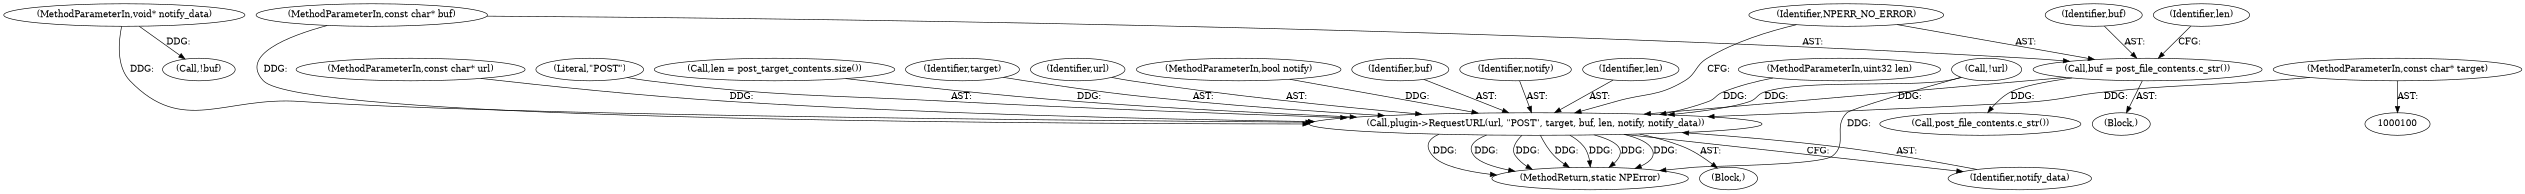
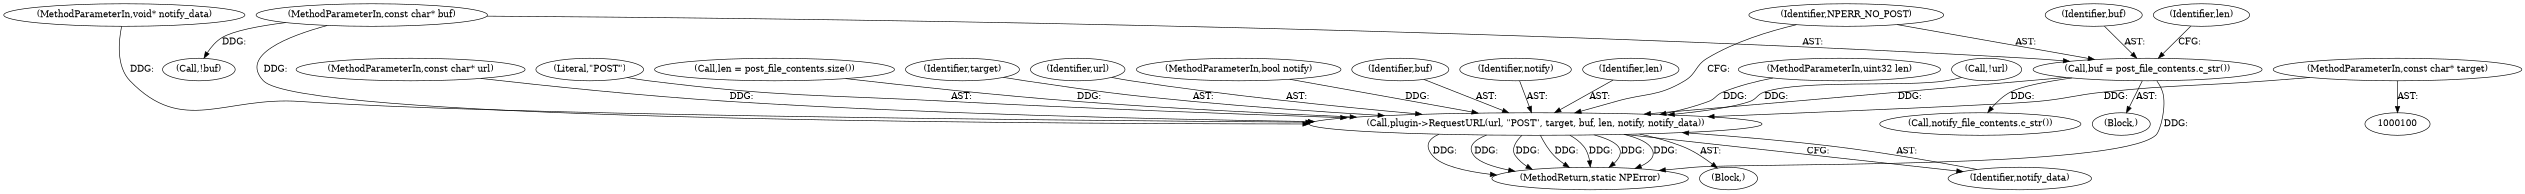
(1846, 15) -> (1846, 15)
(160, 41) -> (243, 30)
(775, 70) -> (775, 70)
(1980, 124) -> (1980, 124)
(1840, 142) -> (1954, 161)
